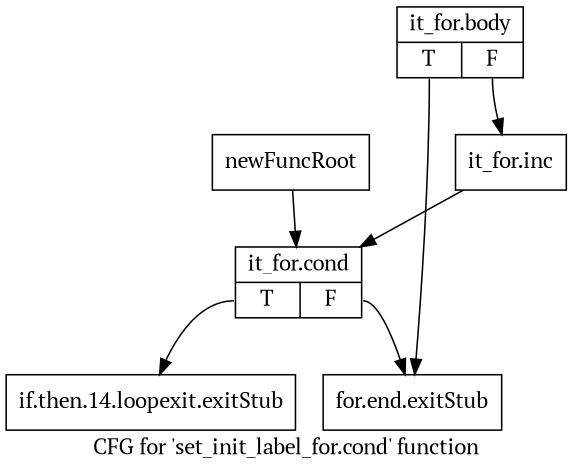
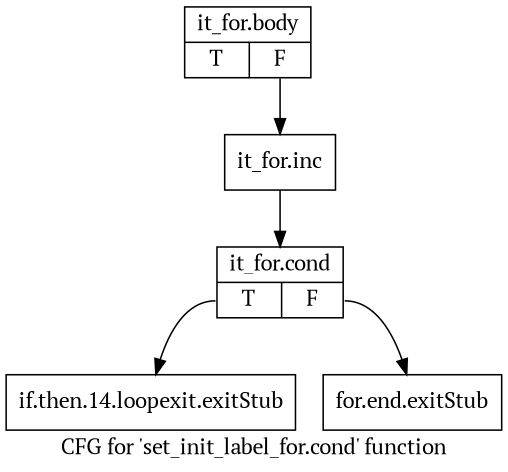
(291, 162) -> none
(425, 226) -> none
